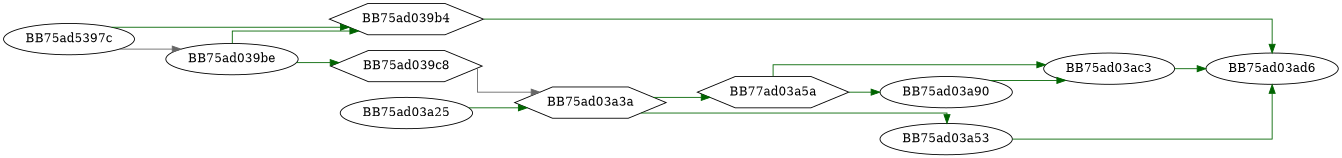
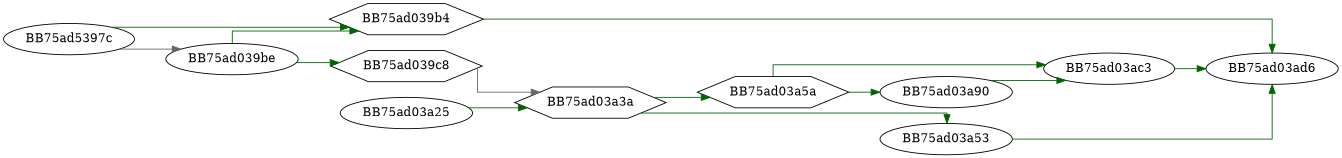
(773, 92) -> (773, 92)
